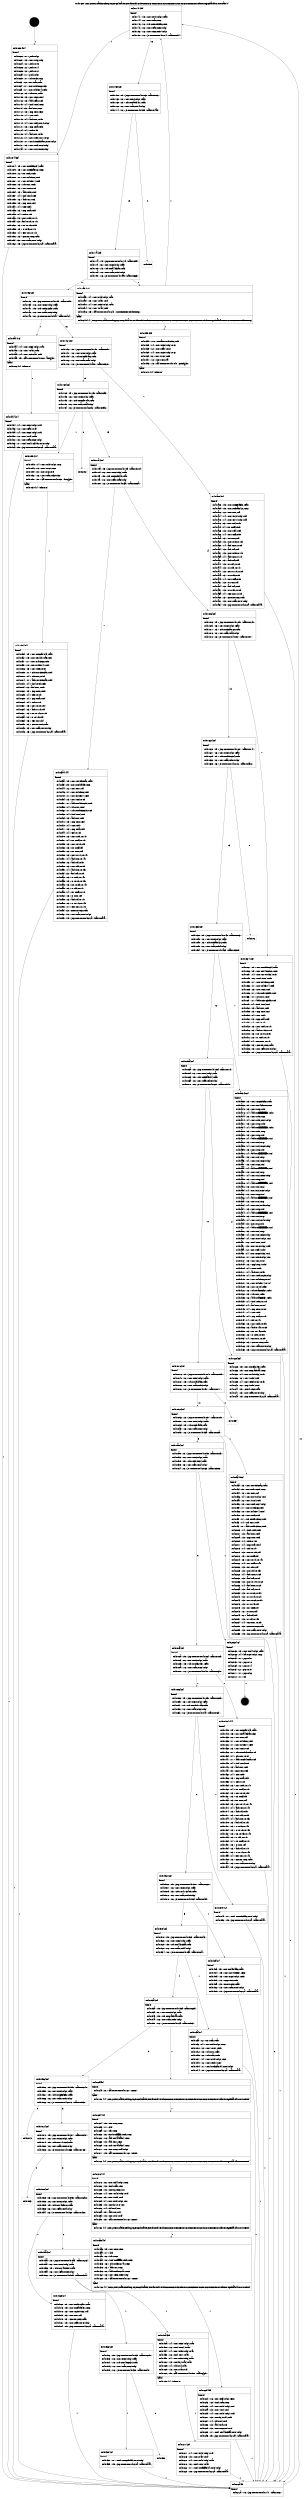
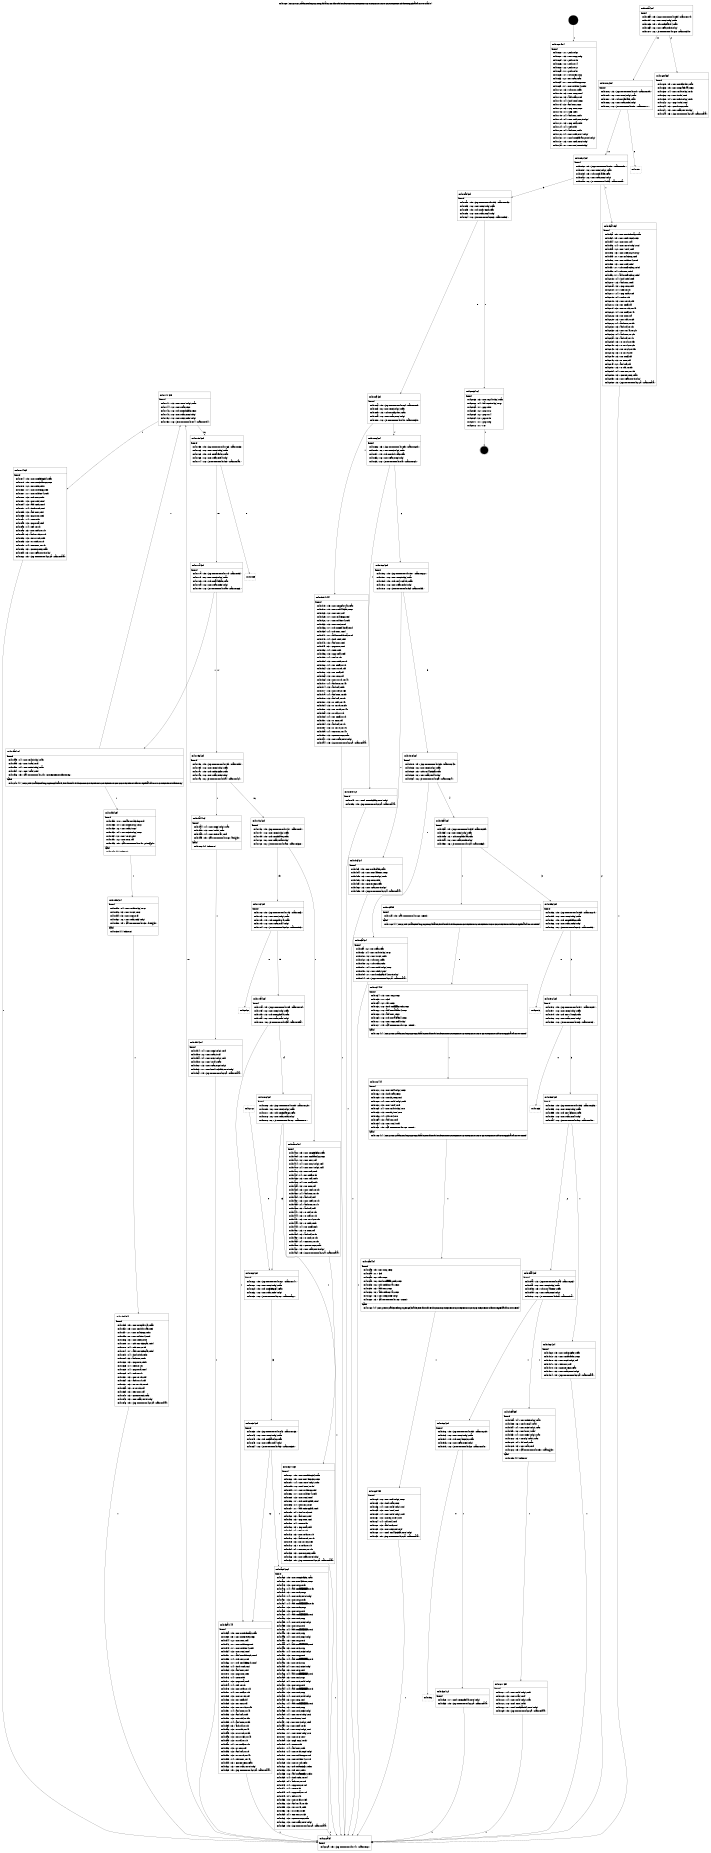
(68, 432) -> (131, 876)
(240, 851) -> (259, 1191)
(211, 1005) -> (261, 1535)
